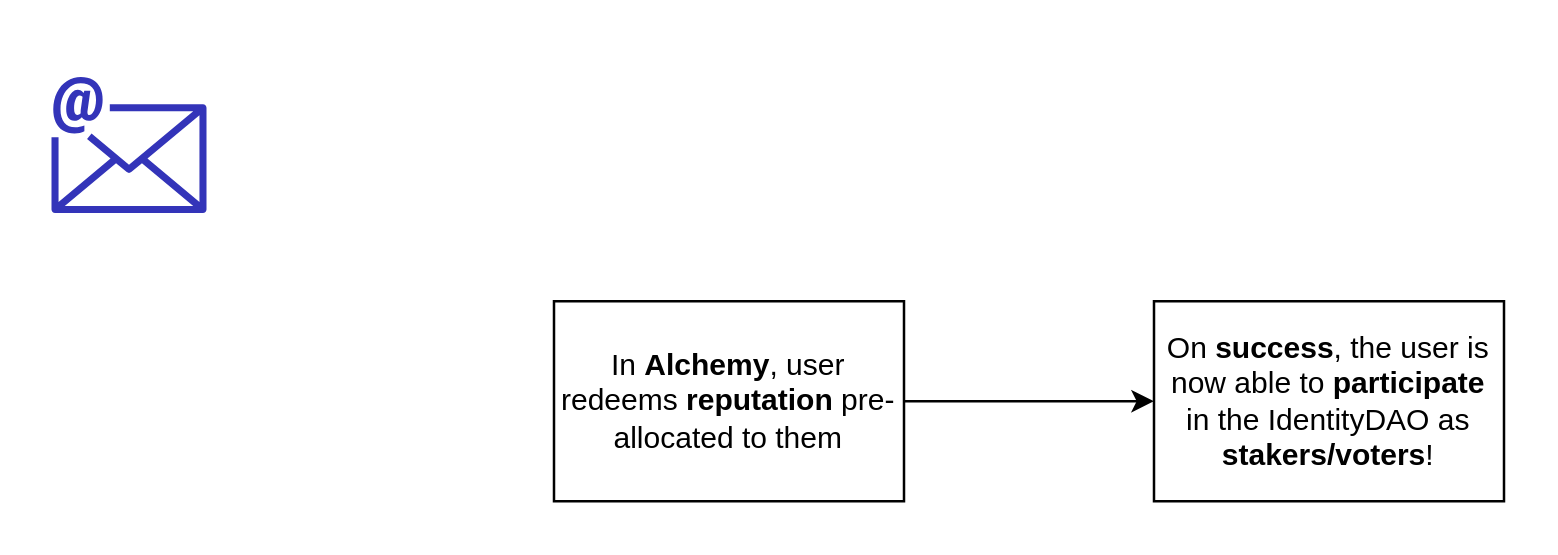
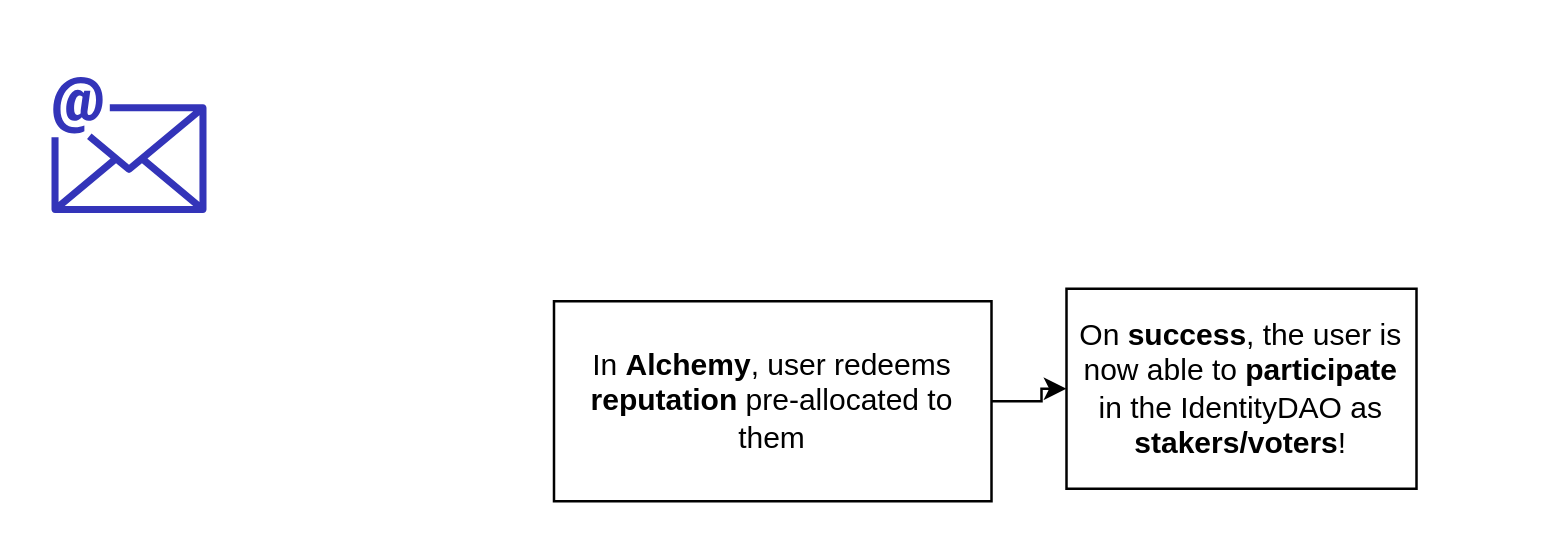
(729, 401) -> (773, 401)
(1329, 401) -> (1241, 389)
